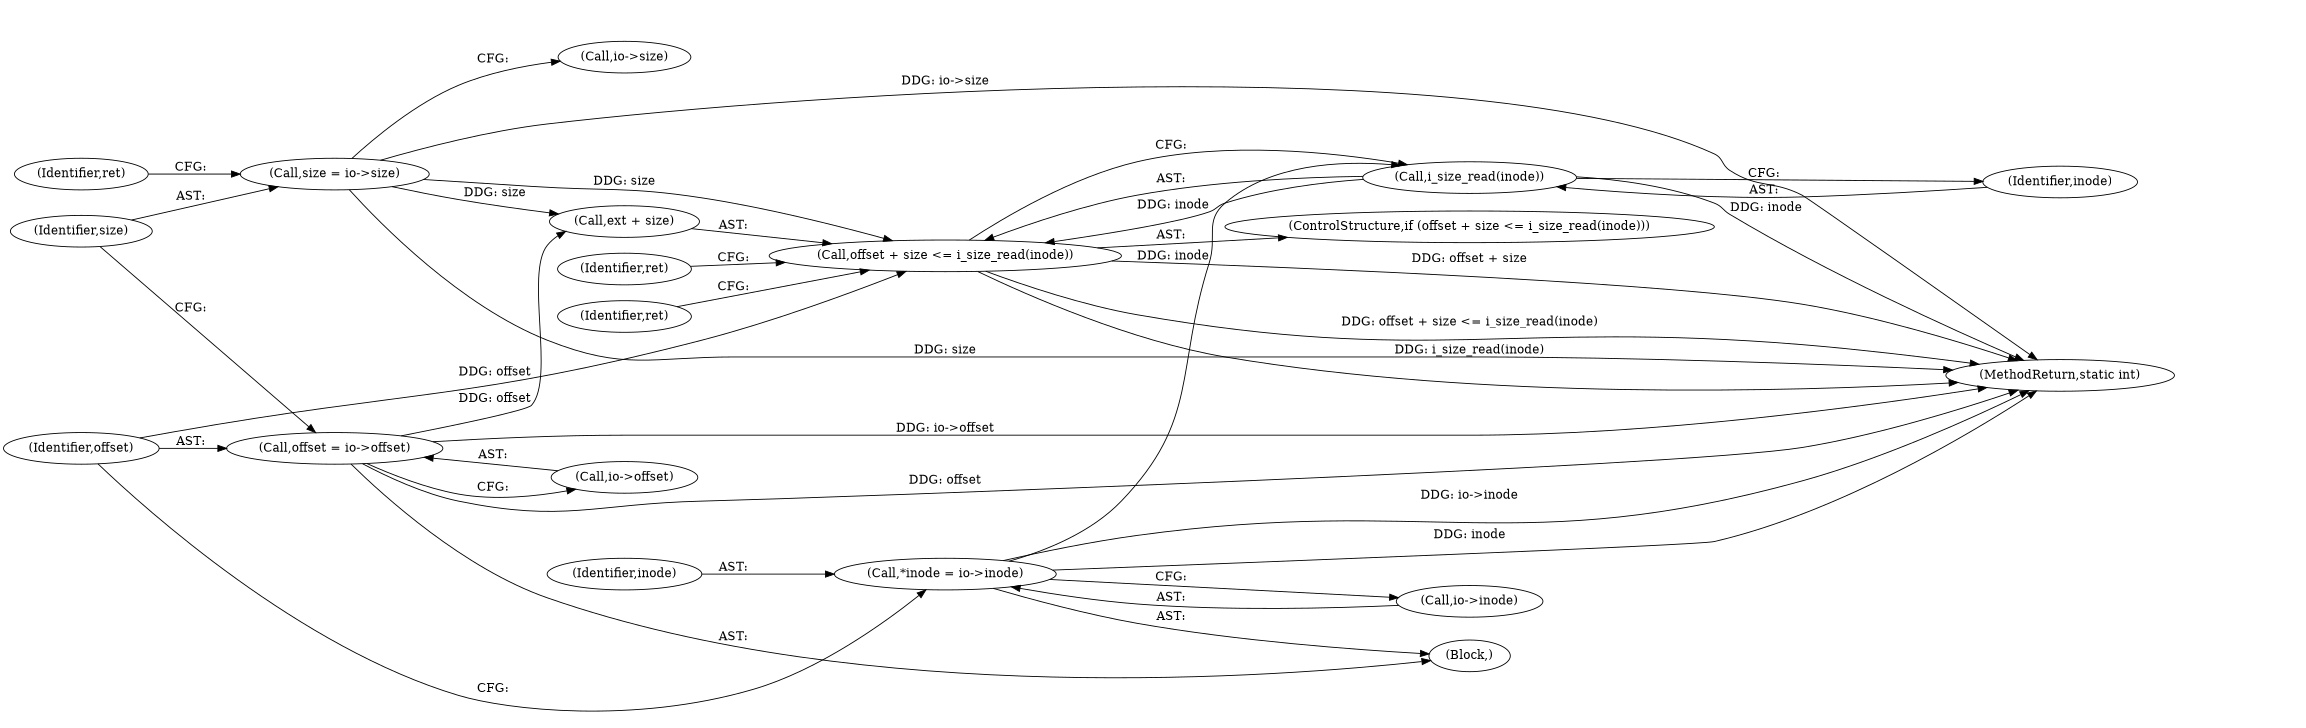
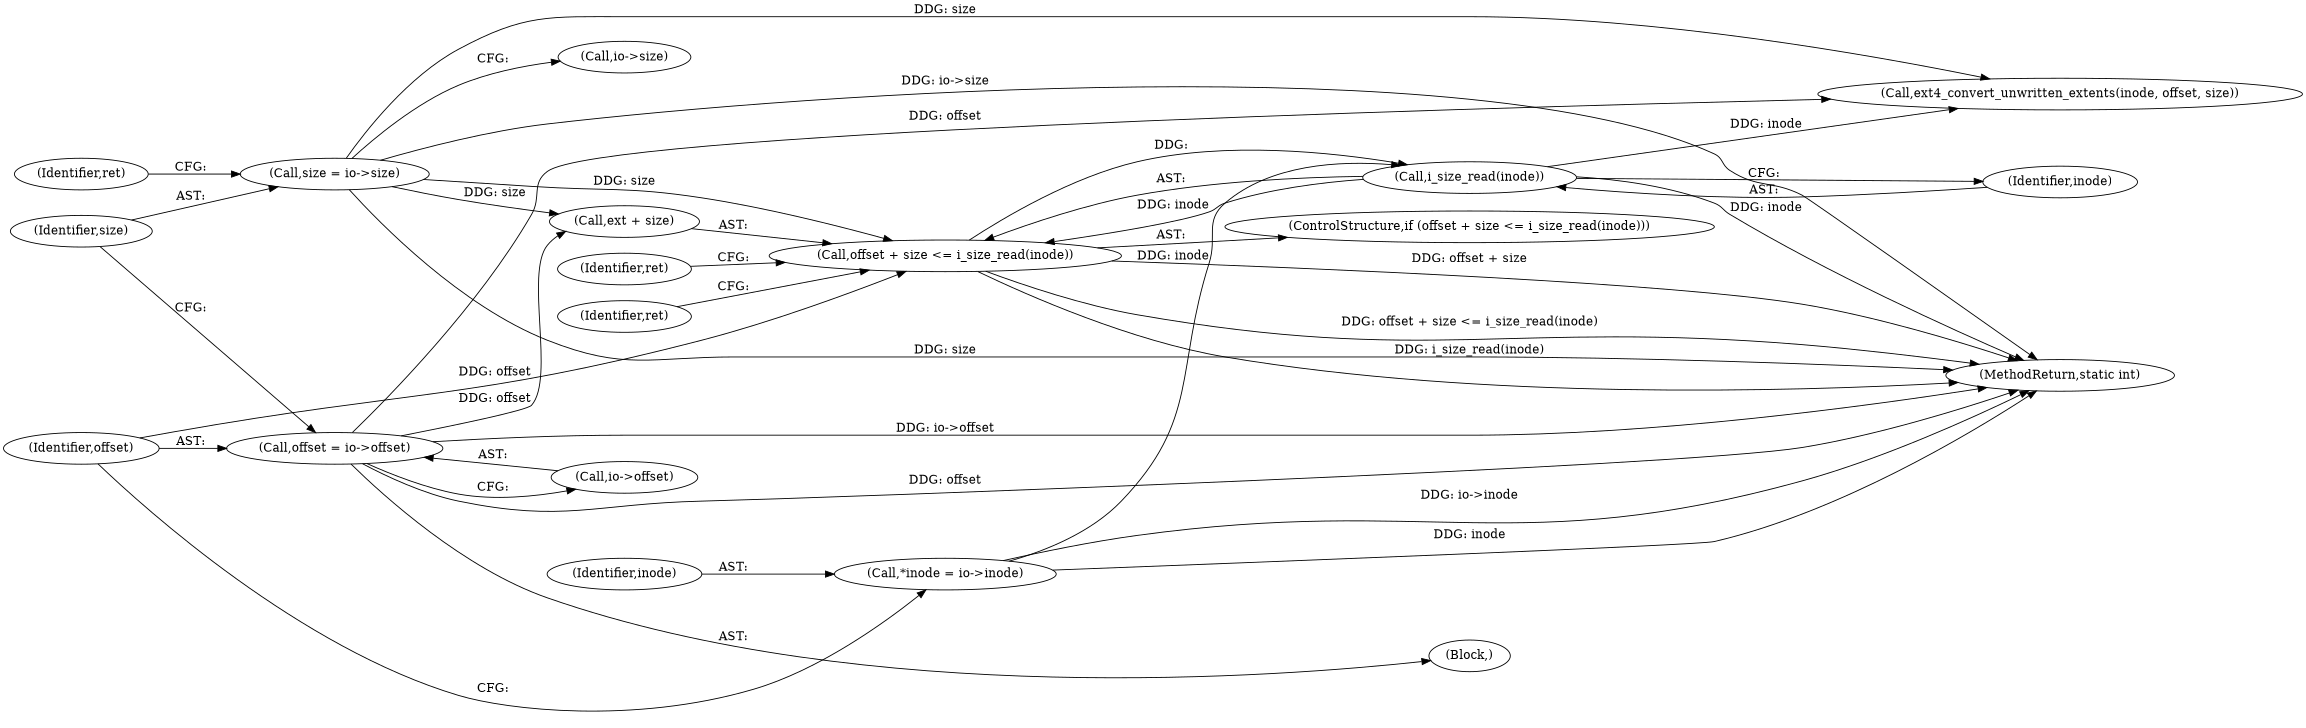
none -> (2060, 94)
(1173, 146) -> (1173, 146)
(1470, 601) -> none
(1205, 634) -> none
